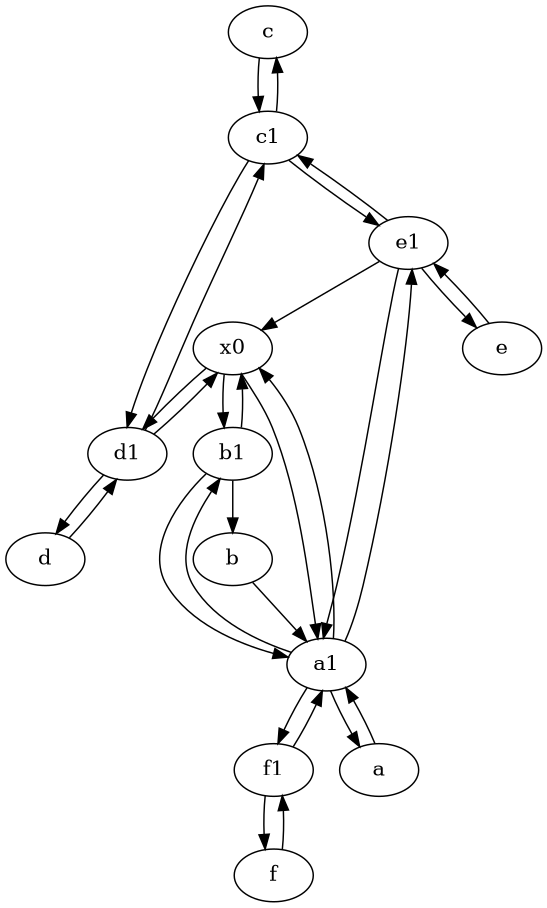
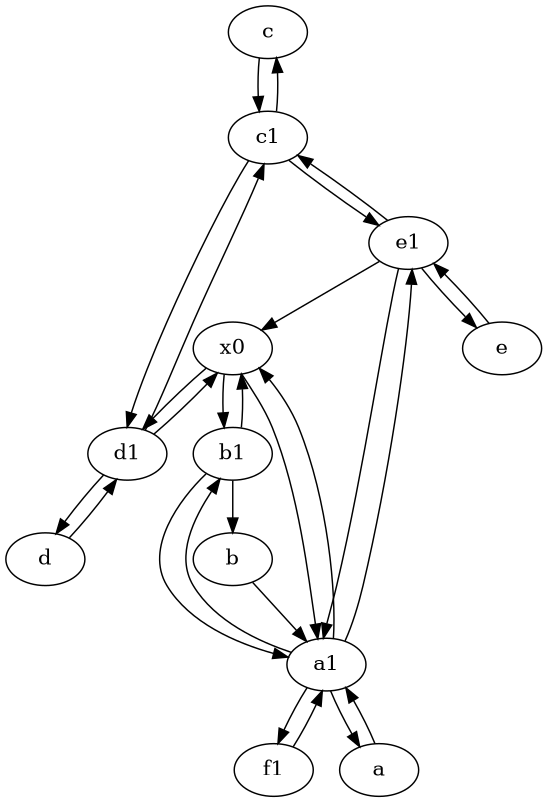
(274, 875) -> none
